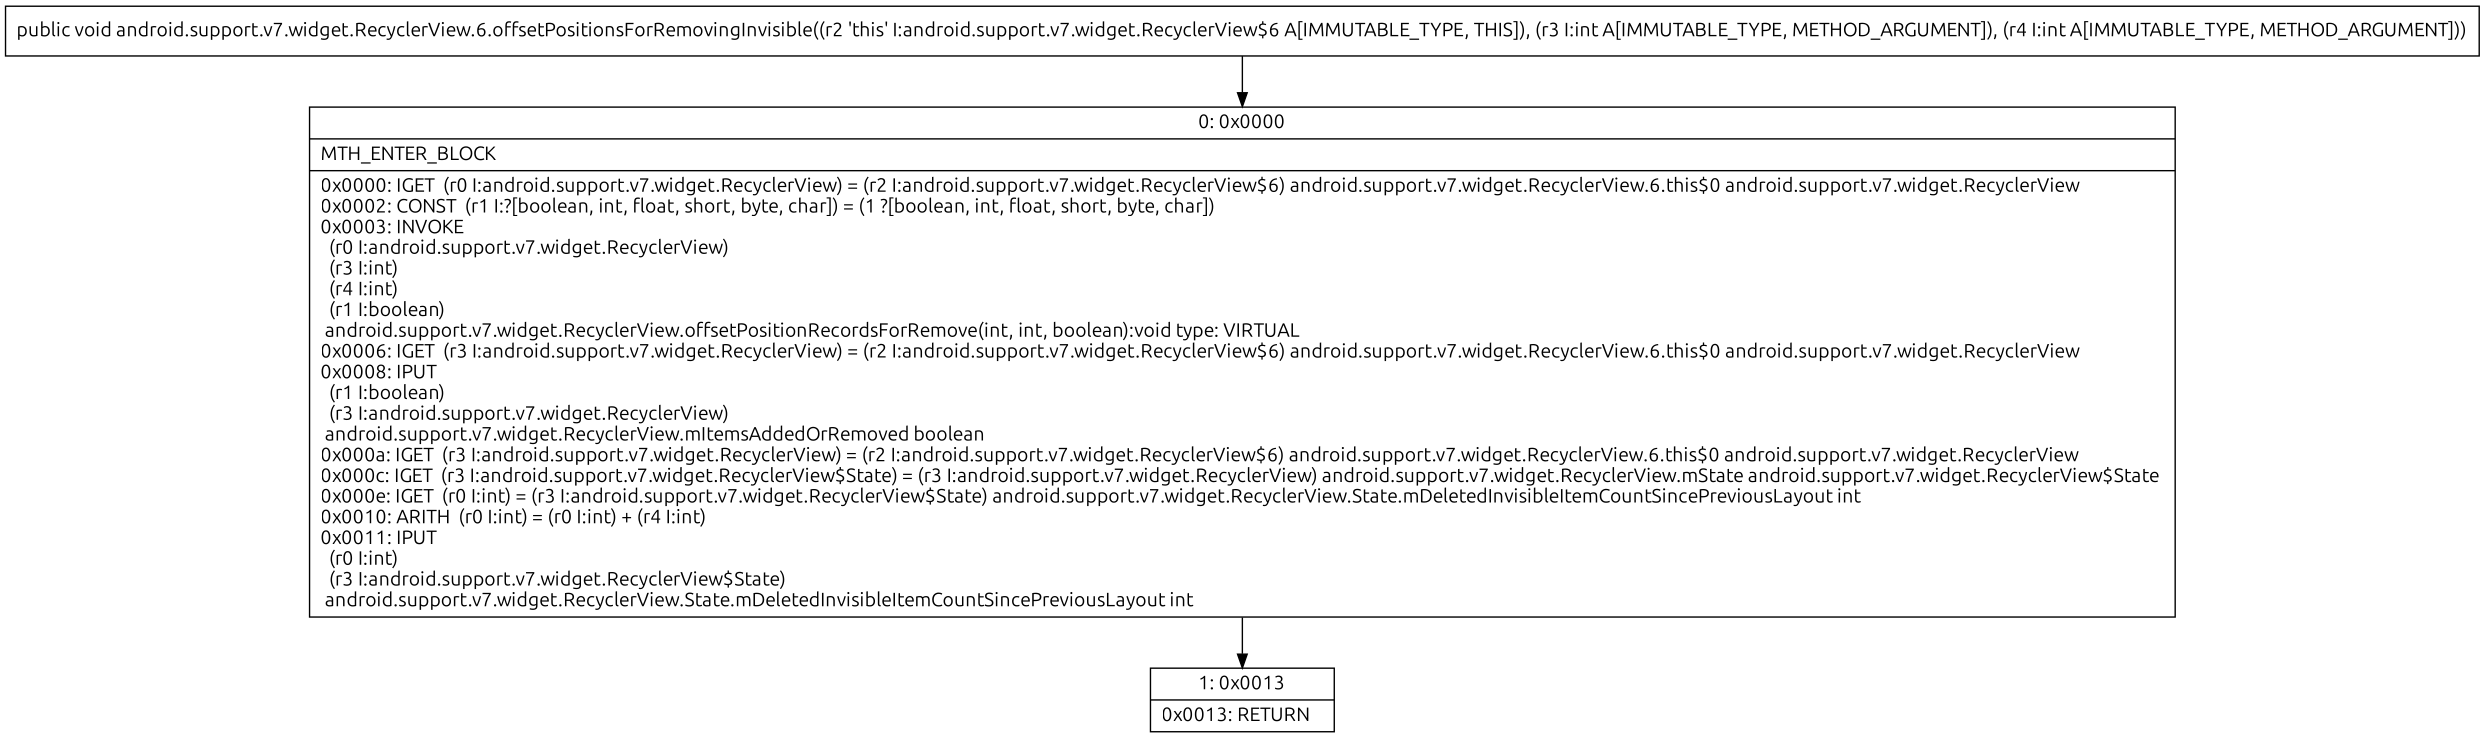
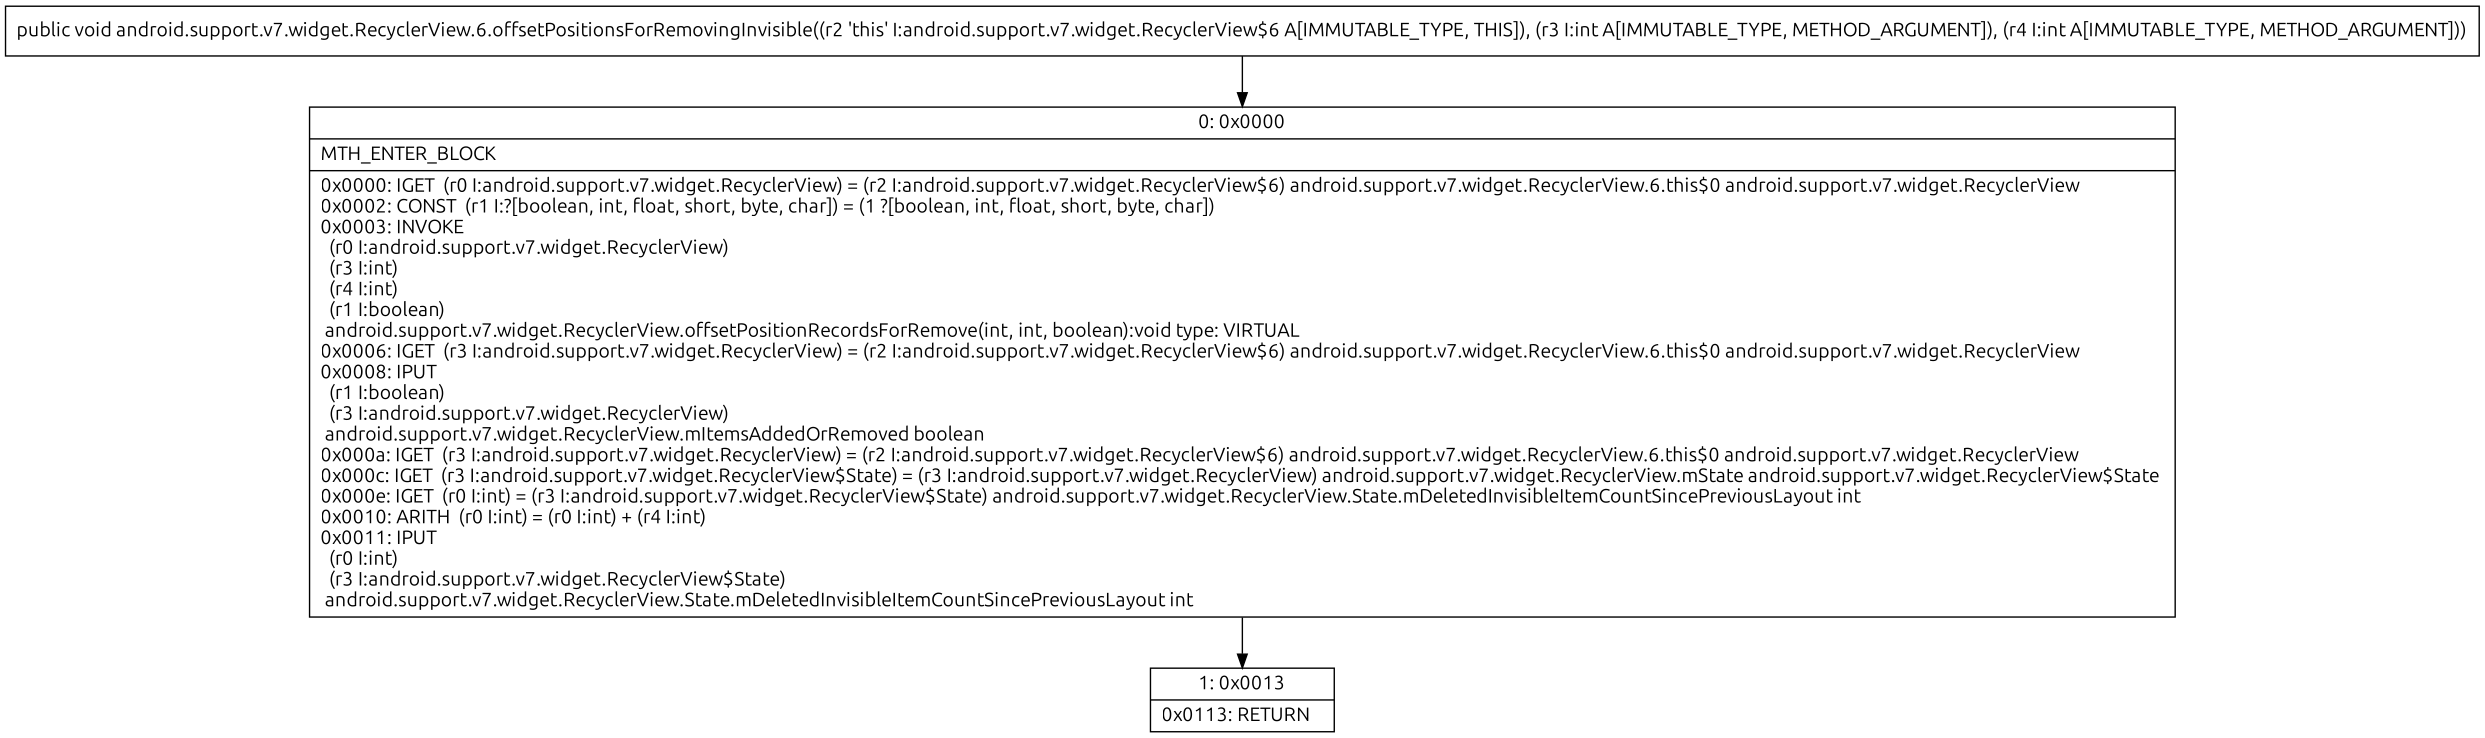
(1242, 715) -> (1242, 715)
